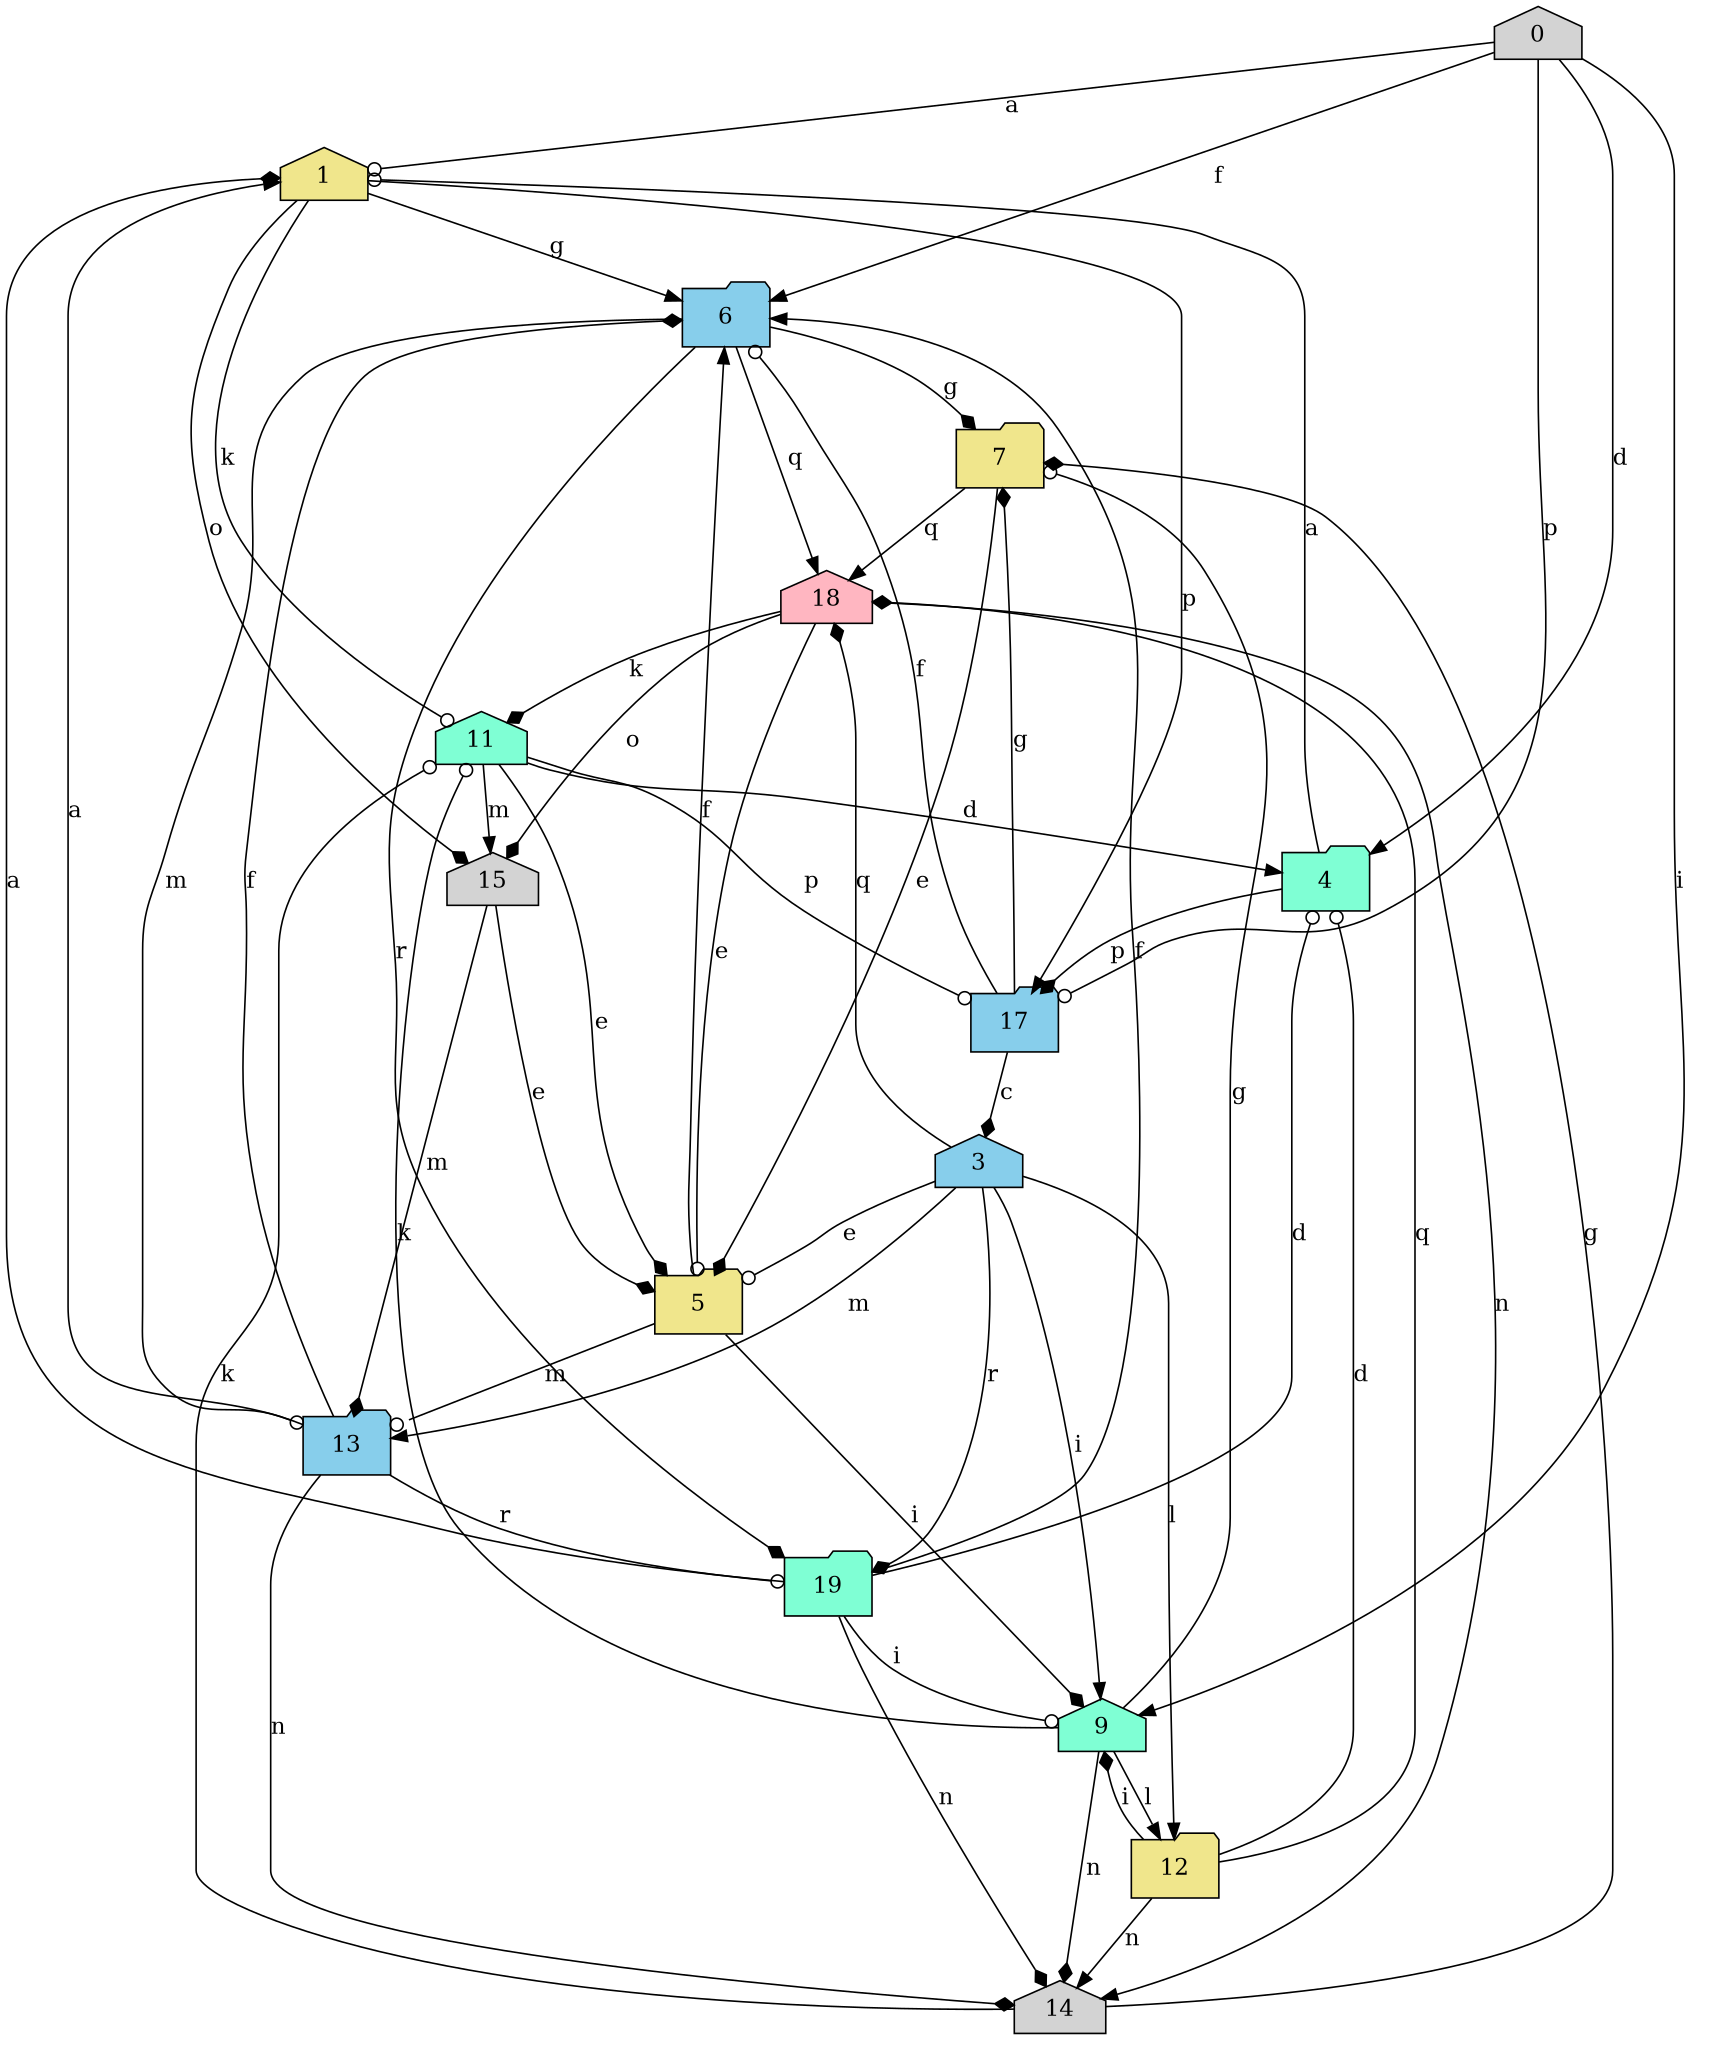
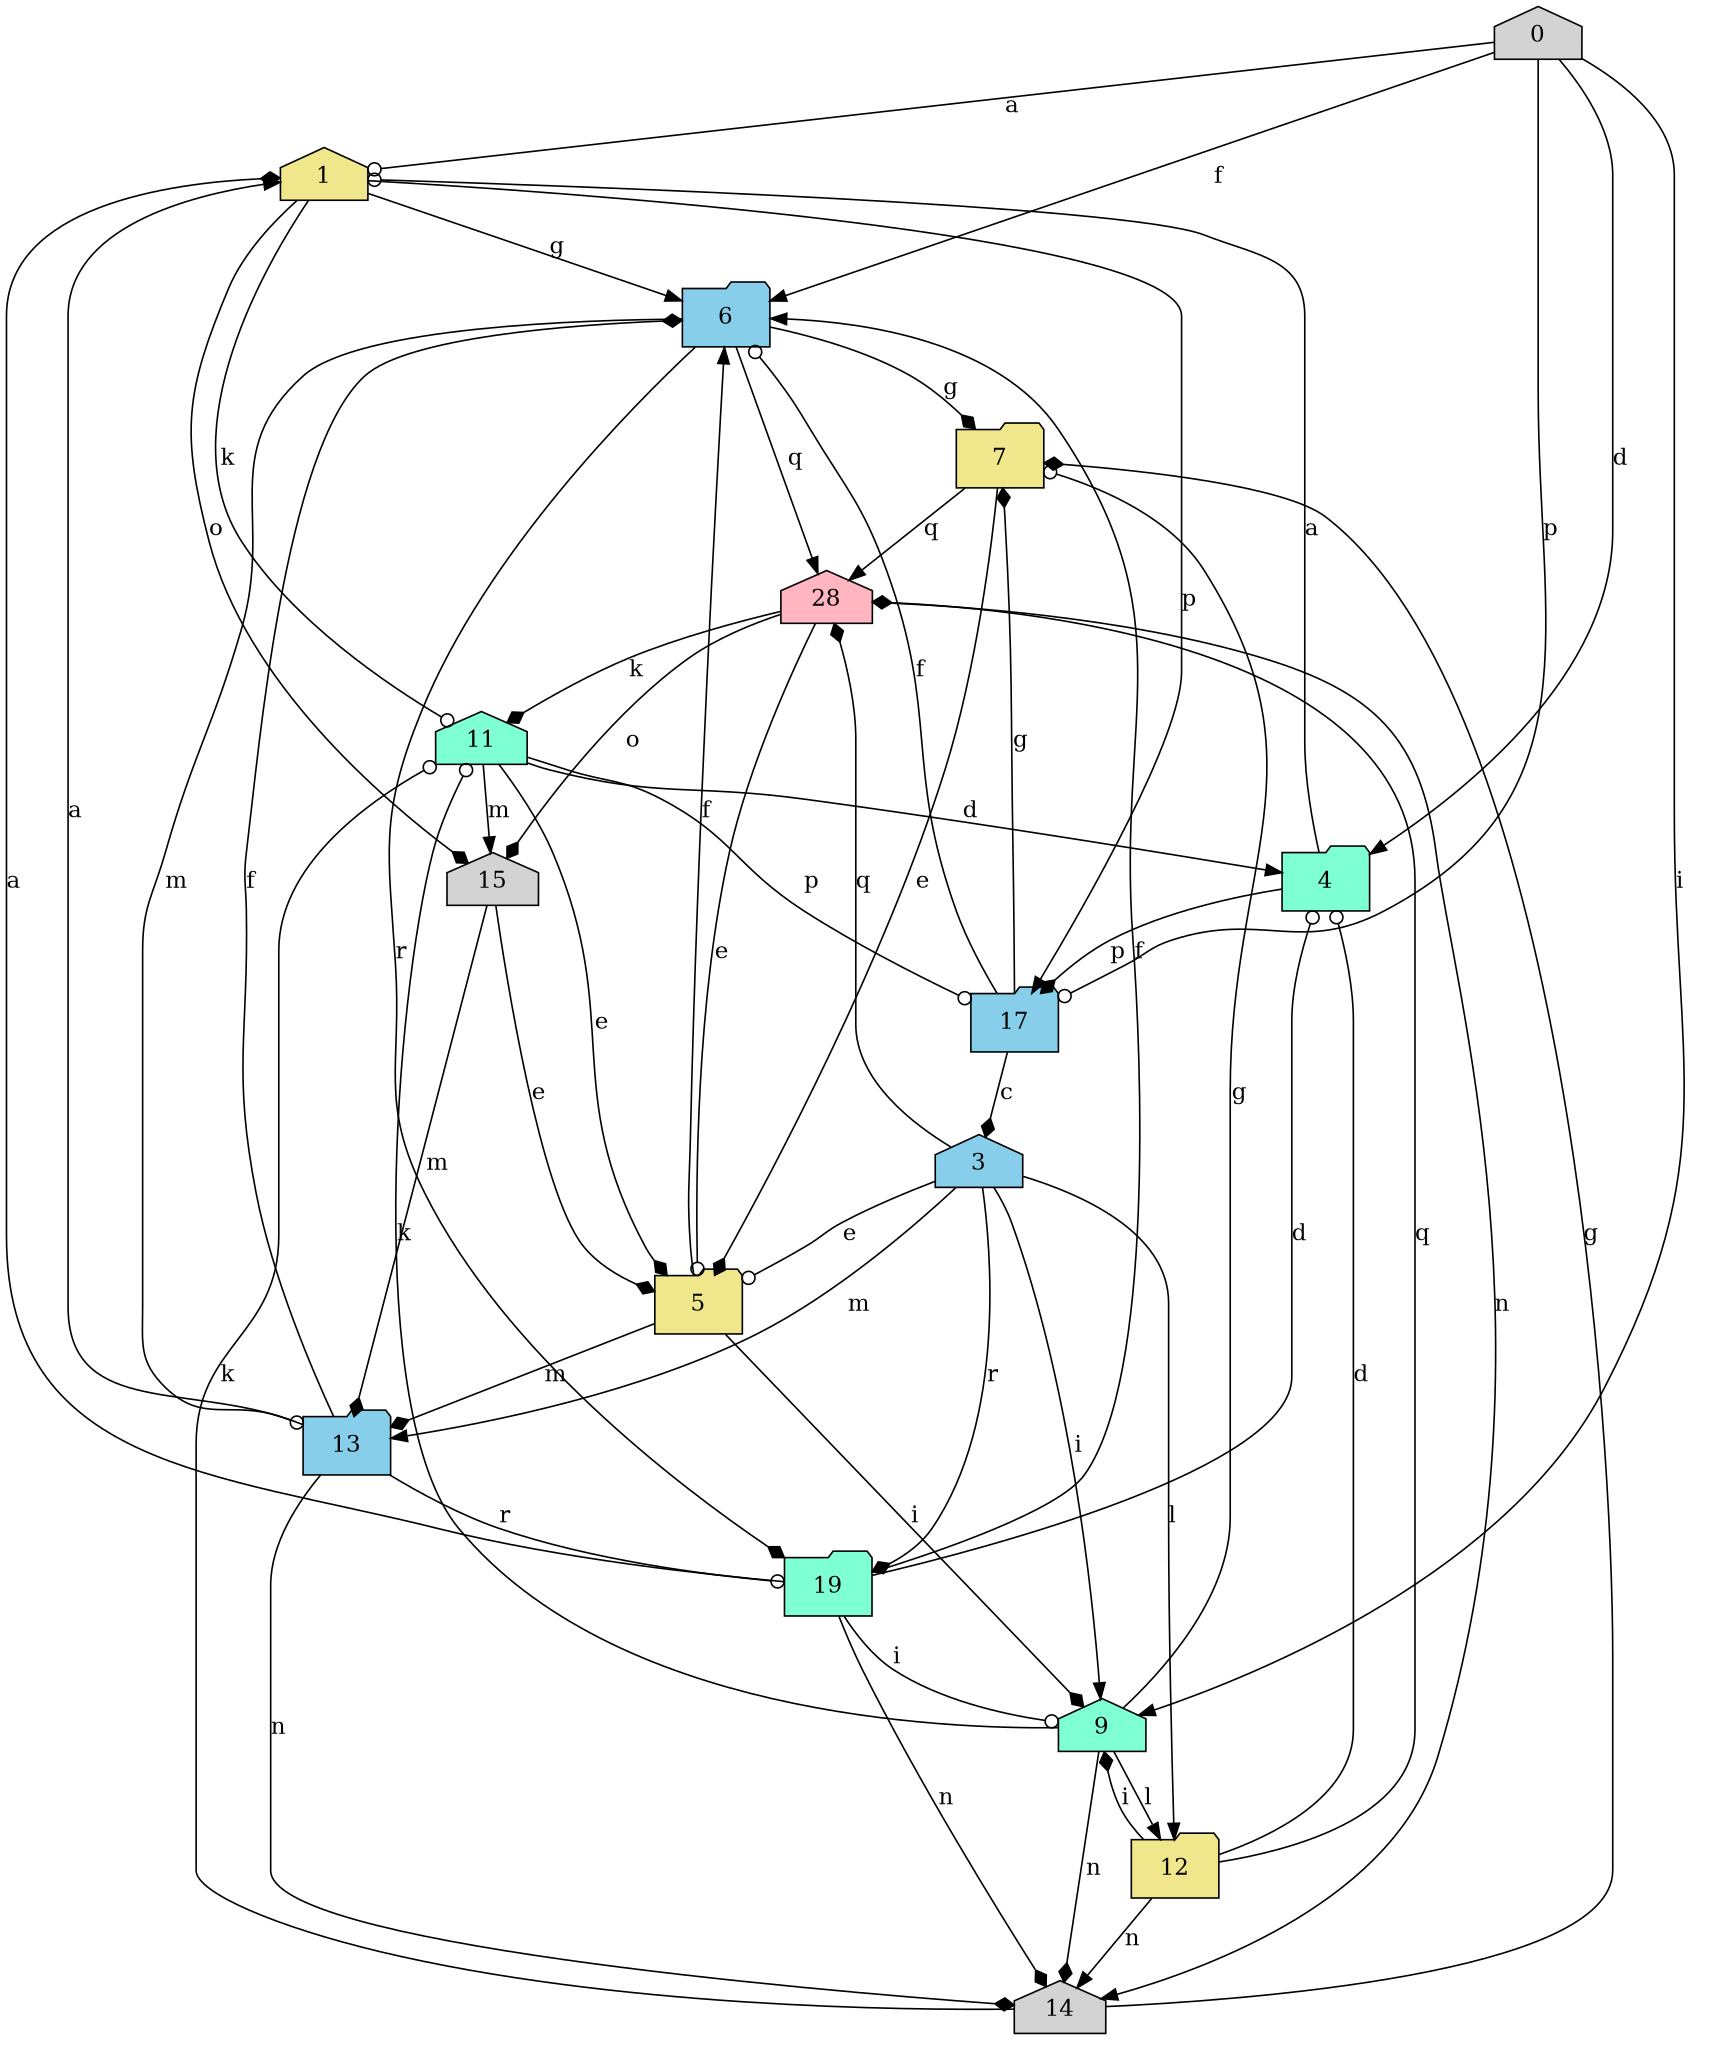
(827, 600) -> (827, 600)
(532, 1372) -> (532, 1372)
